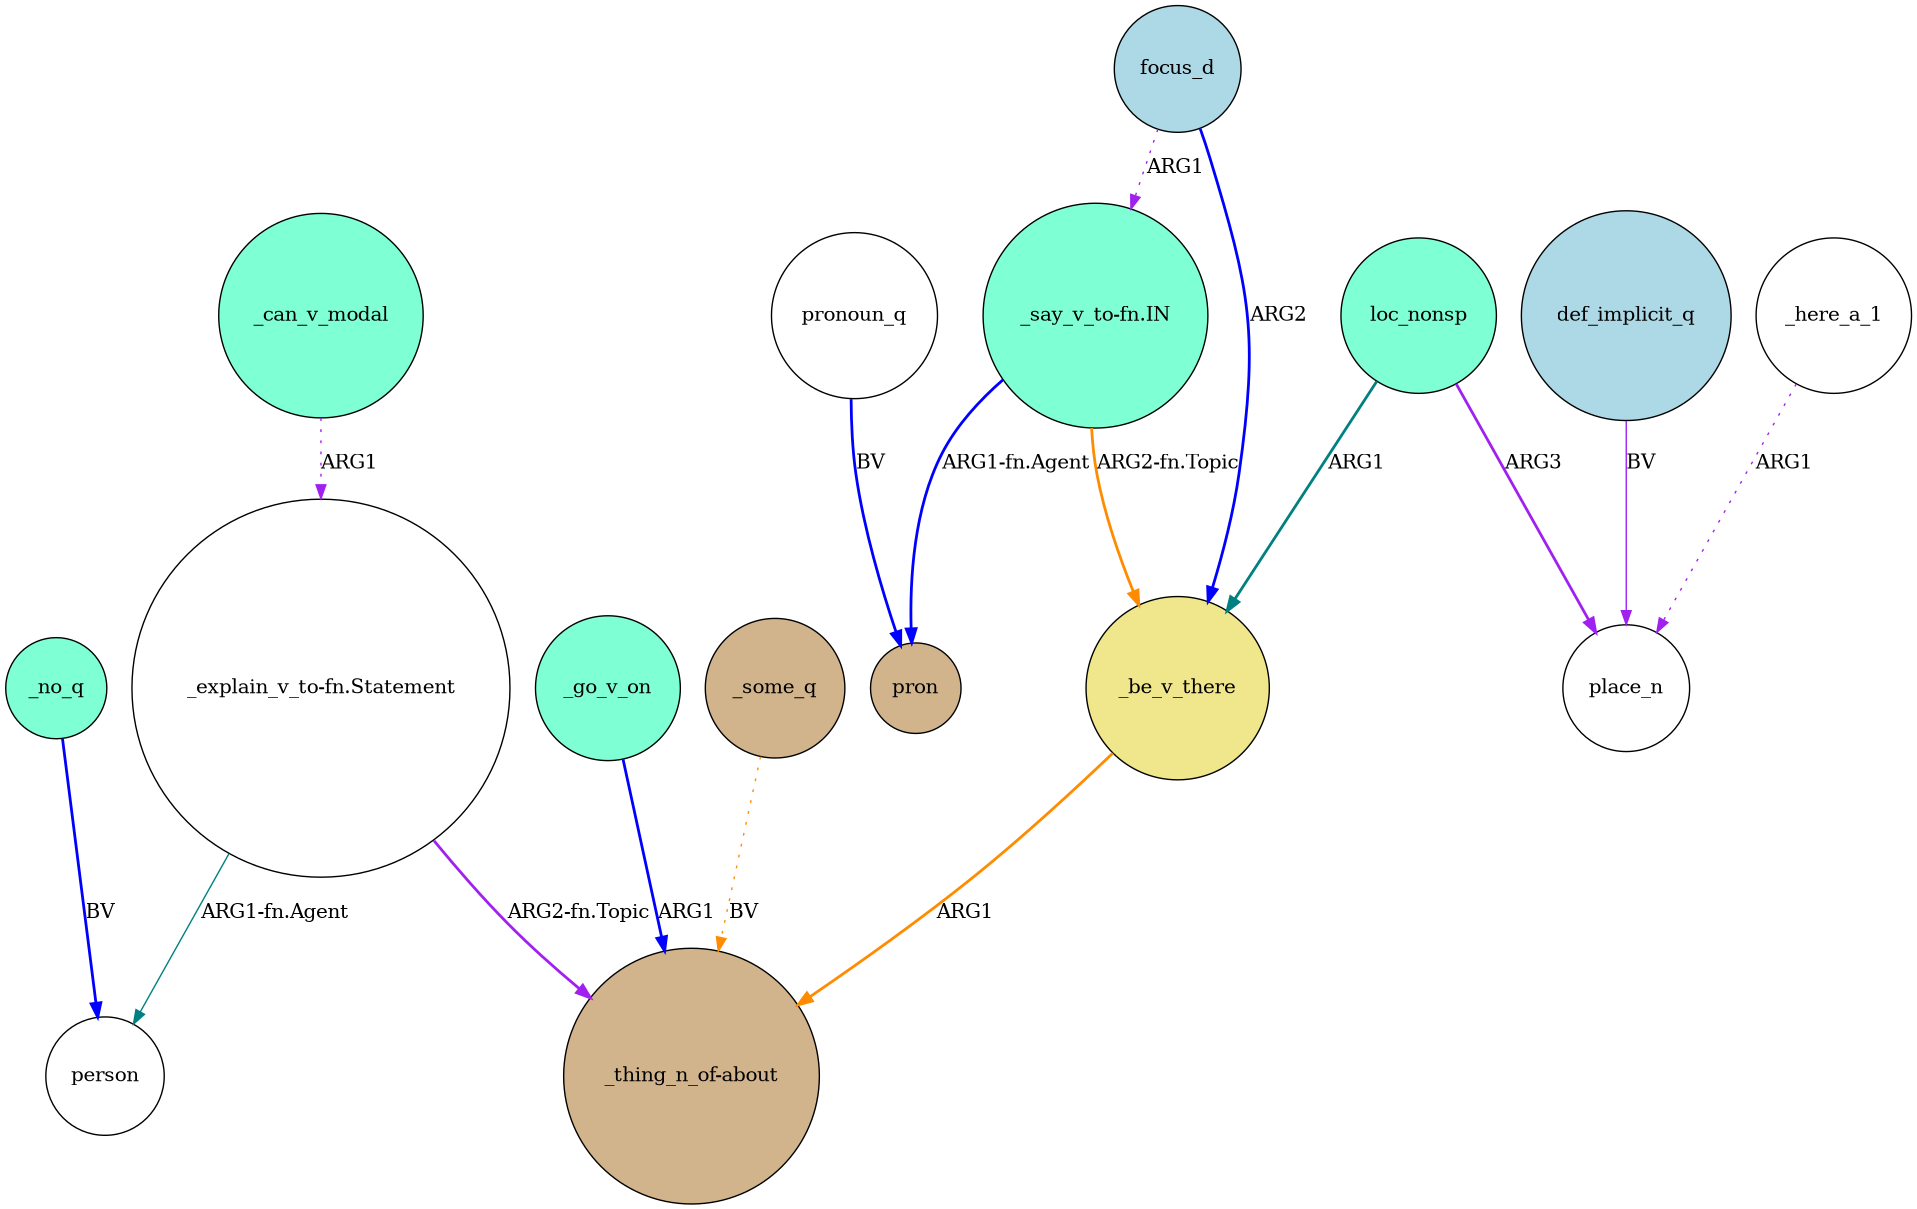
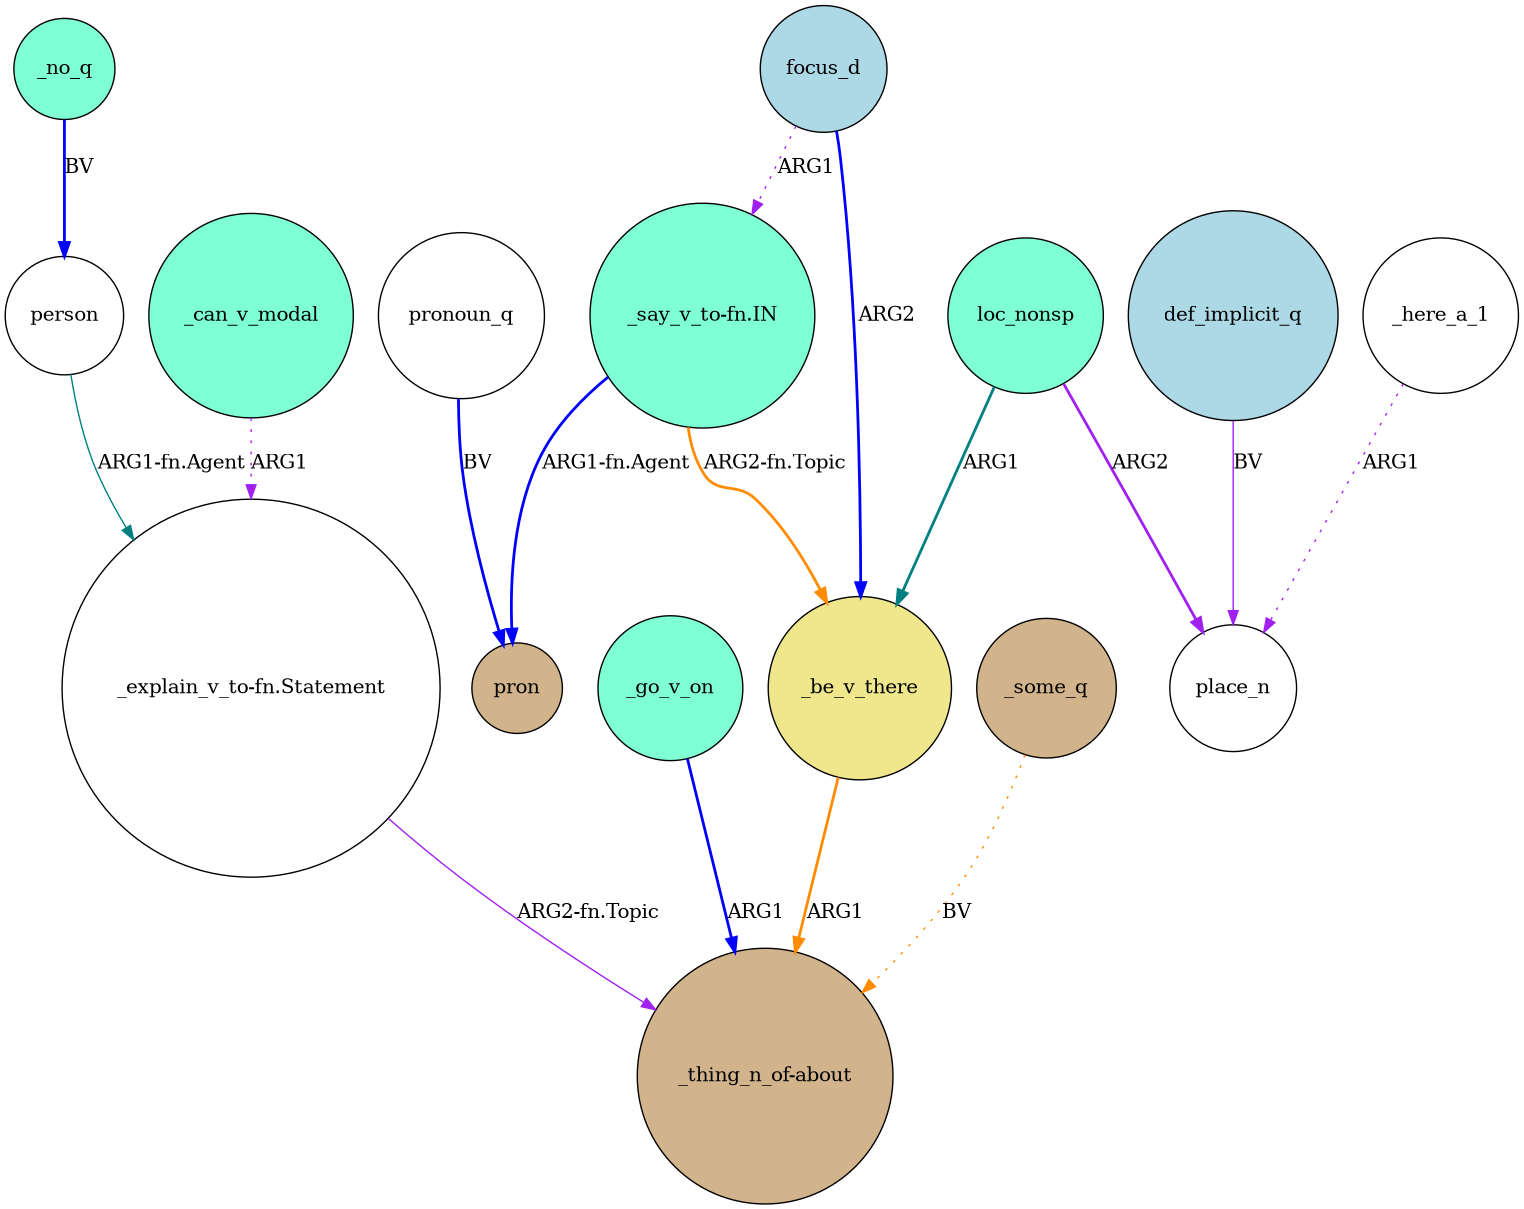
(1534, 463) -> (1141, 463)
(503, 918) -> (512, 916)
(185, 933) -> (90, 454)
